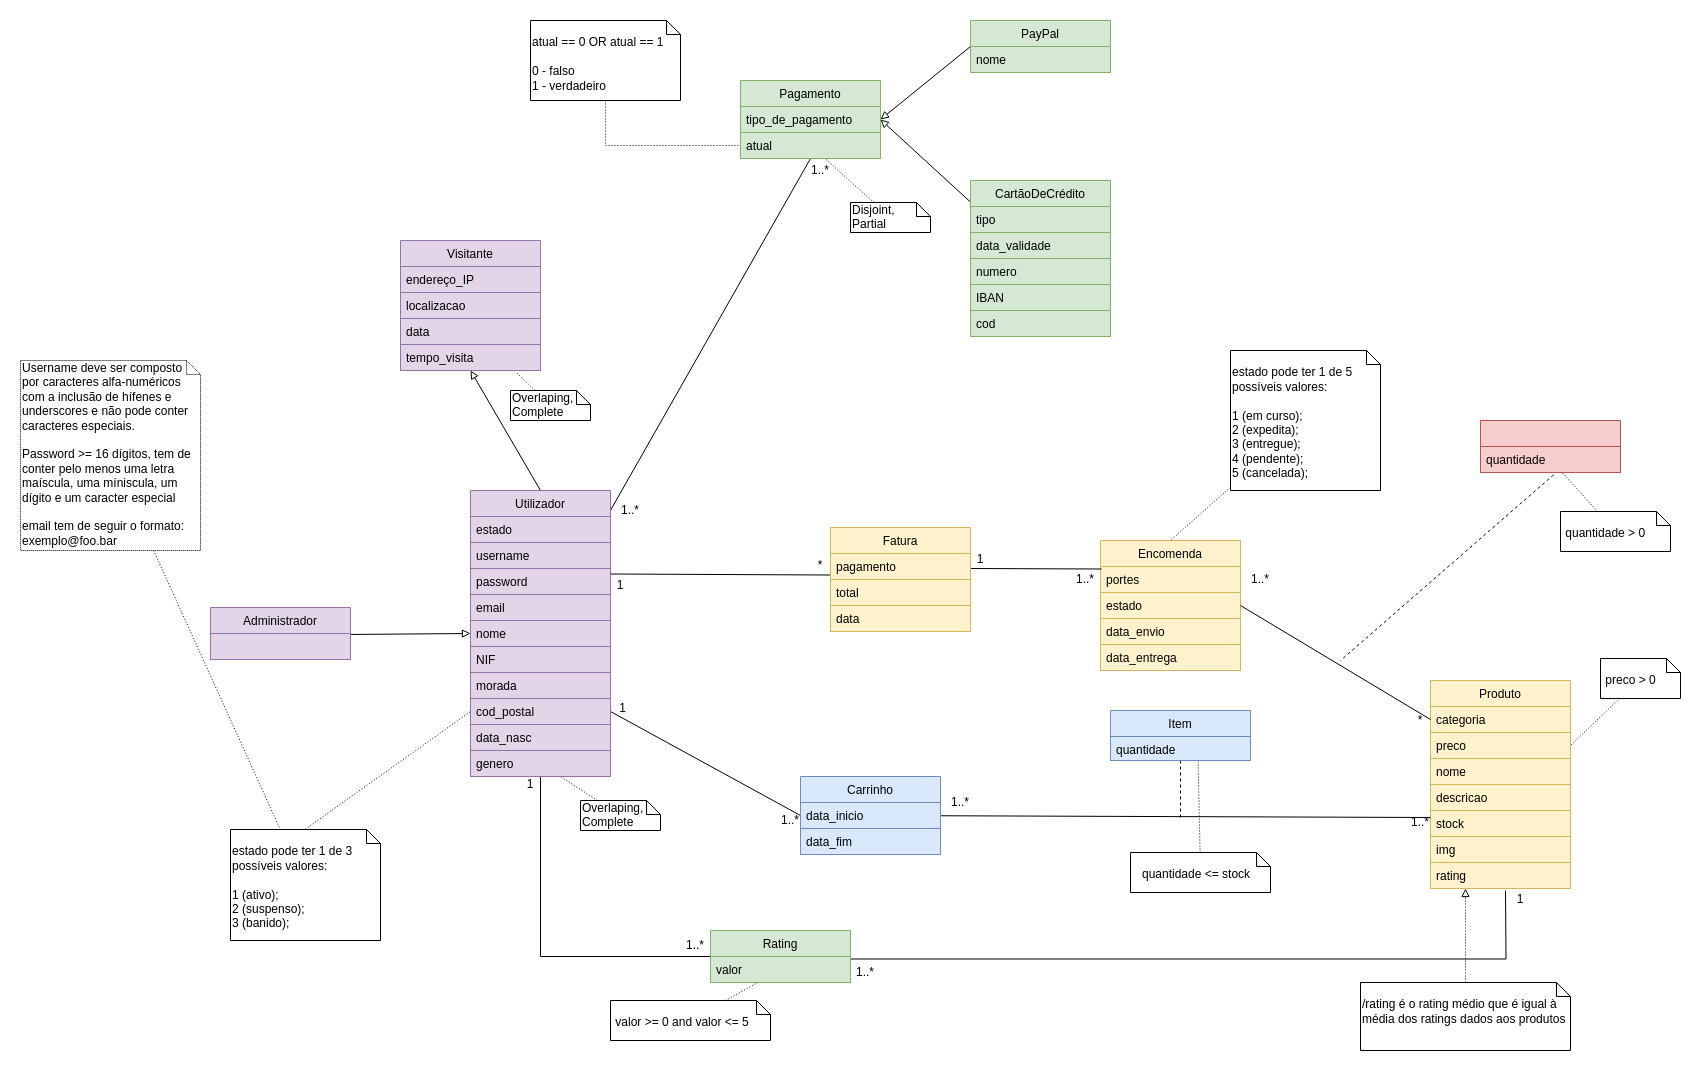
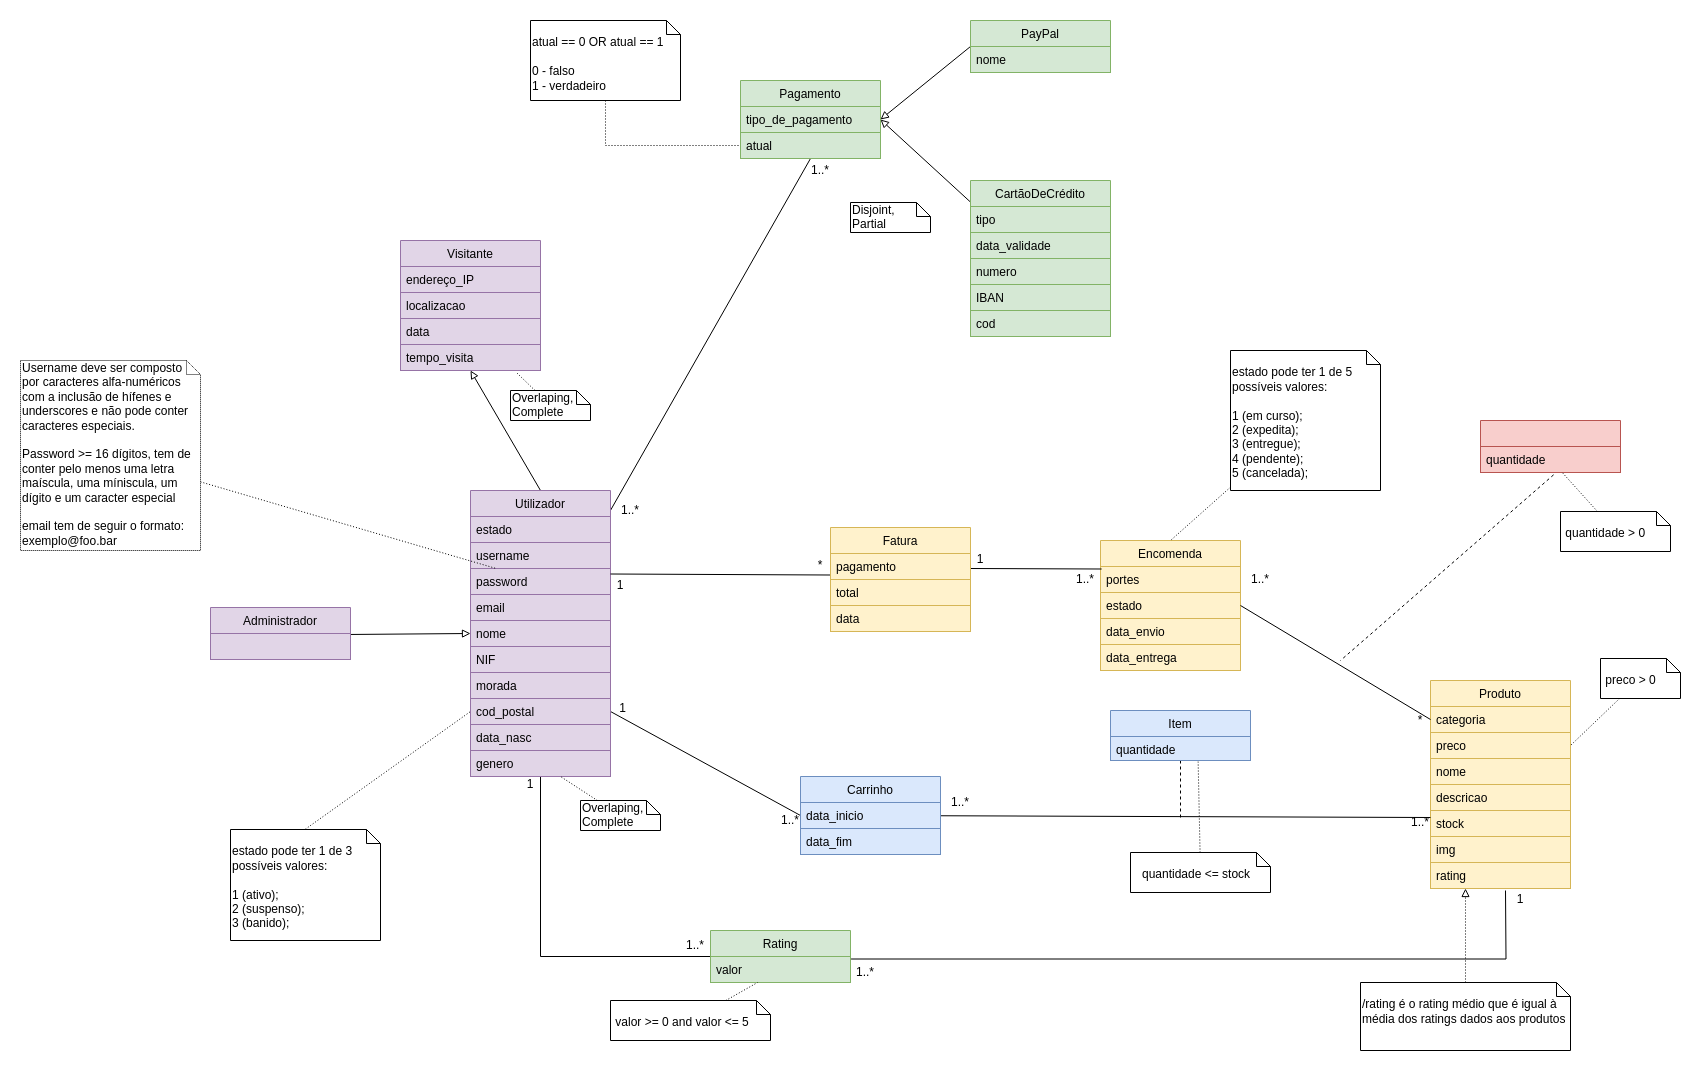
(850, 181) -> none
(216, 688) -> (364, 530)
